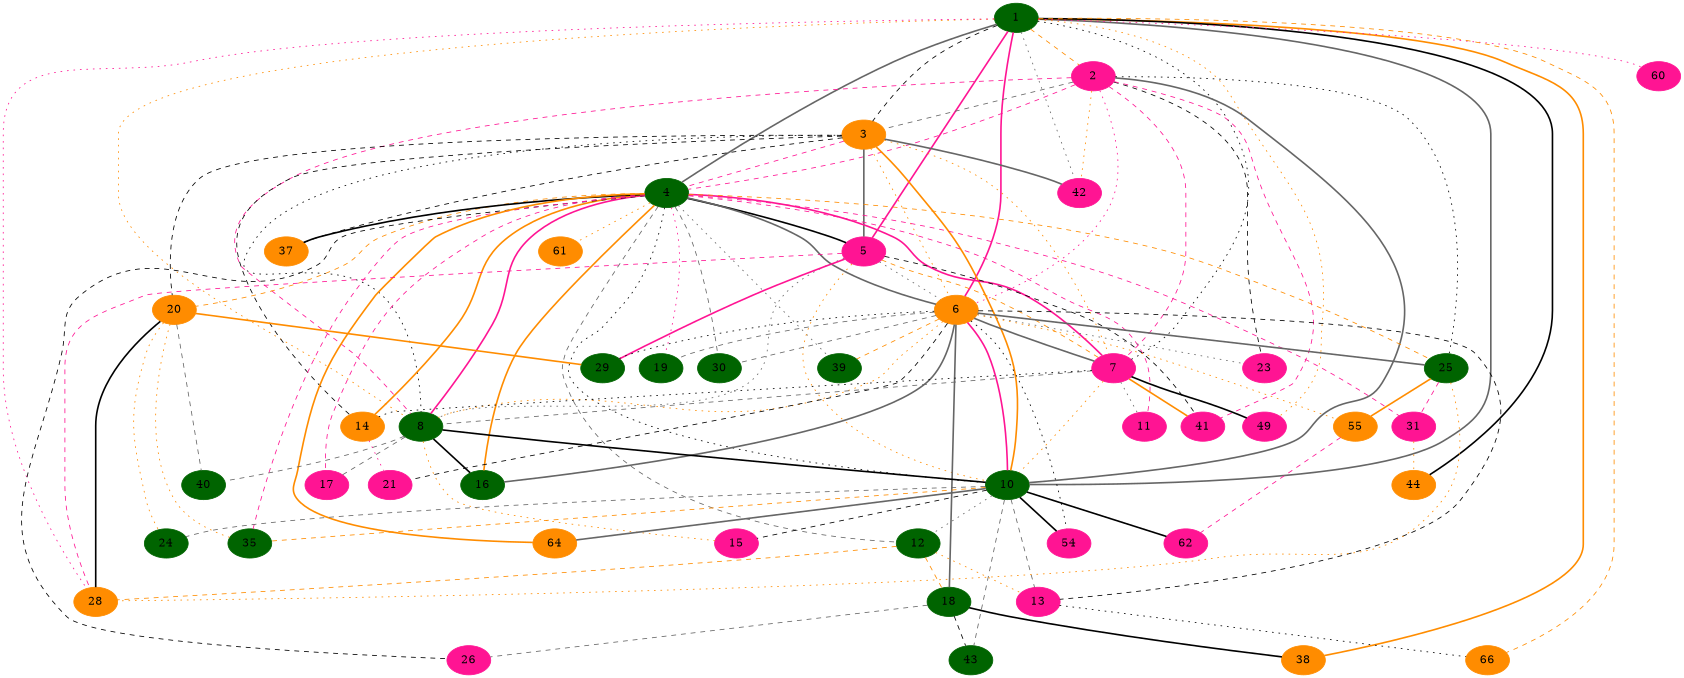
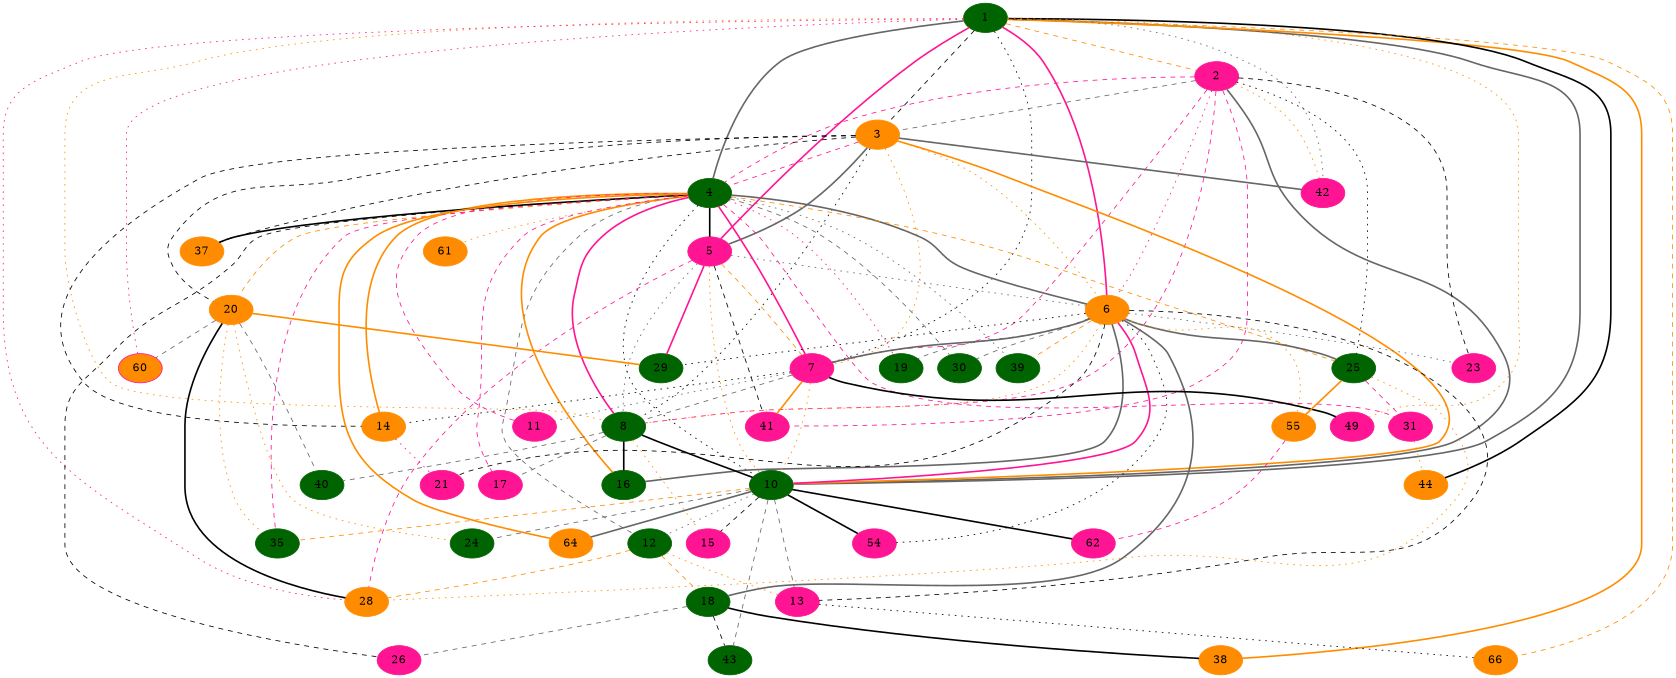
(1659, 76) -> (140, 368)
none -> (186, 339)
